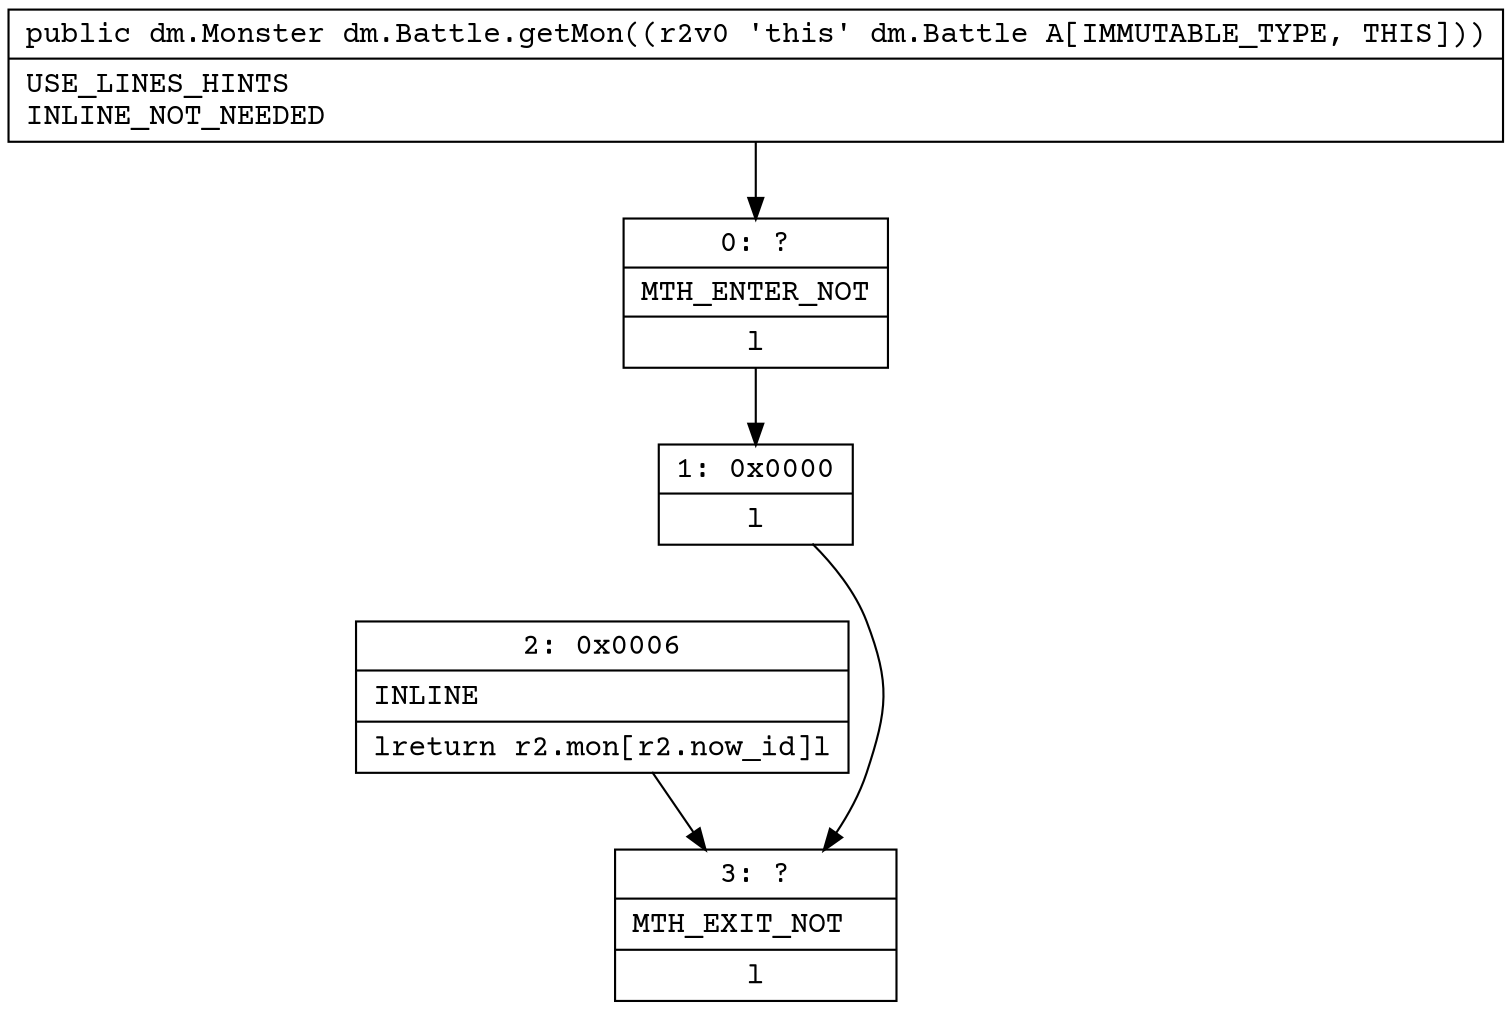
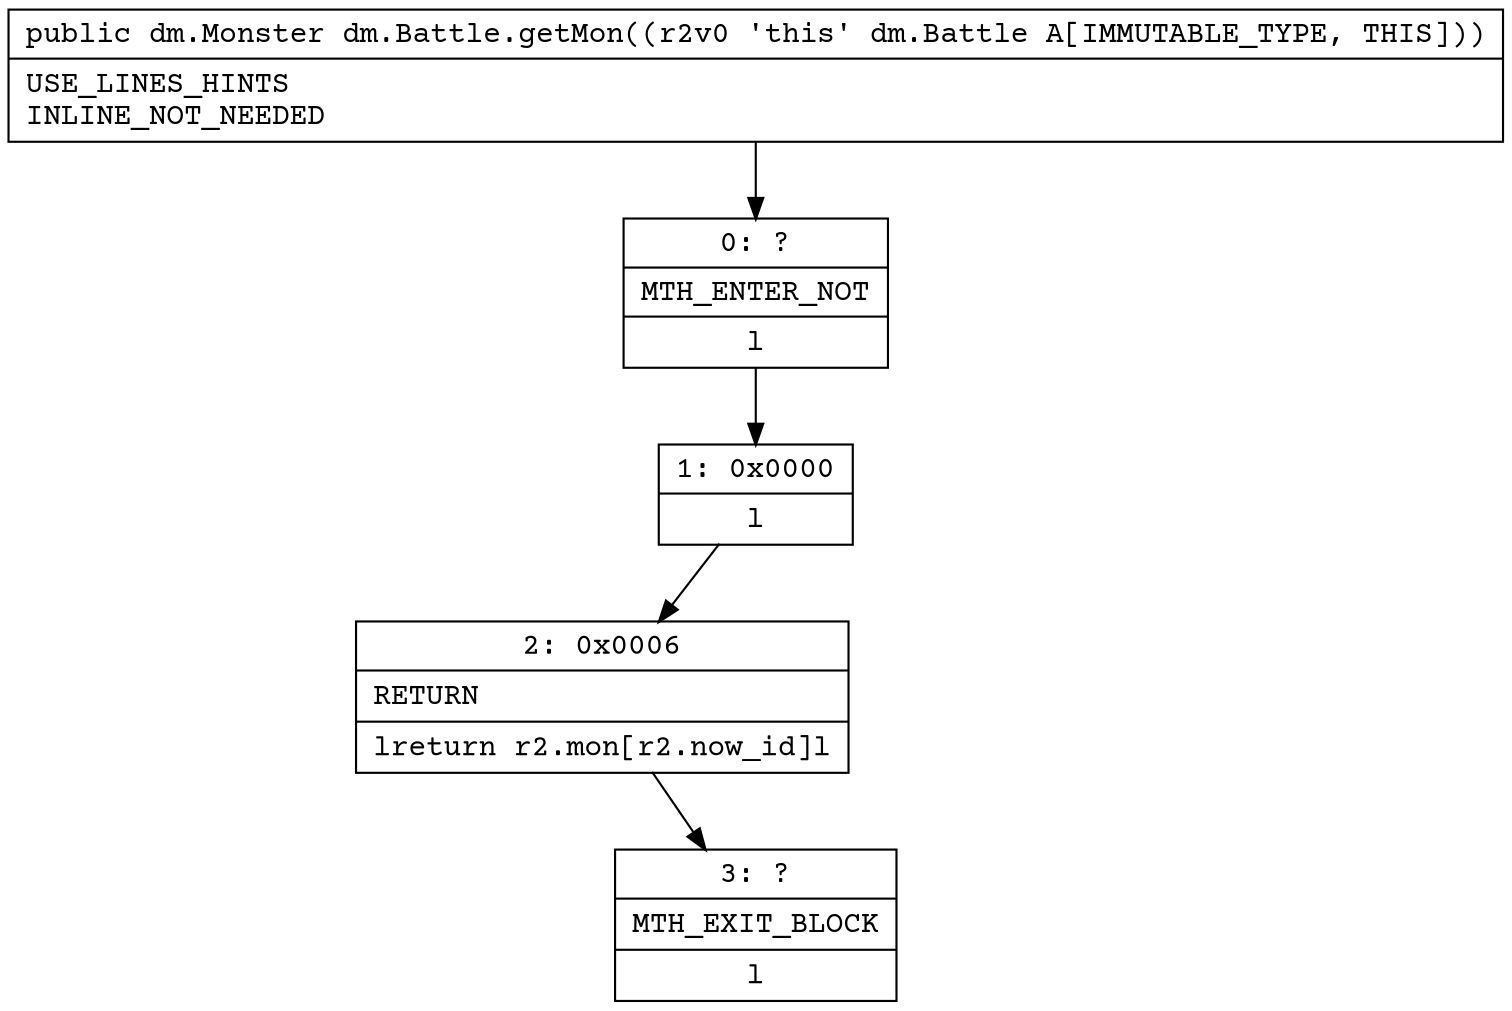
(883, 683) -> (696, 574)
(426, 695) -> (426, 695)
(739, 923) -> (756, 923)
